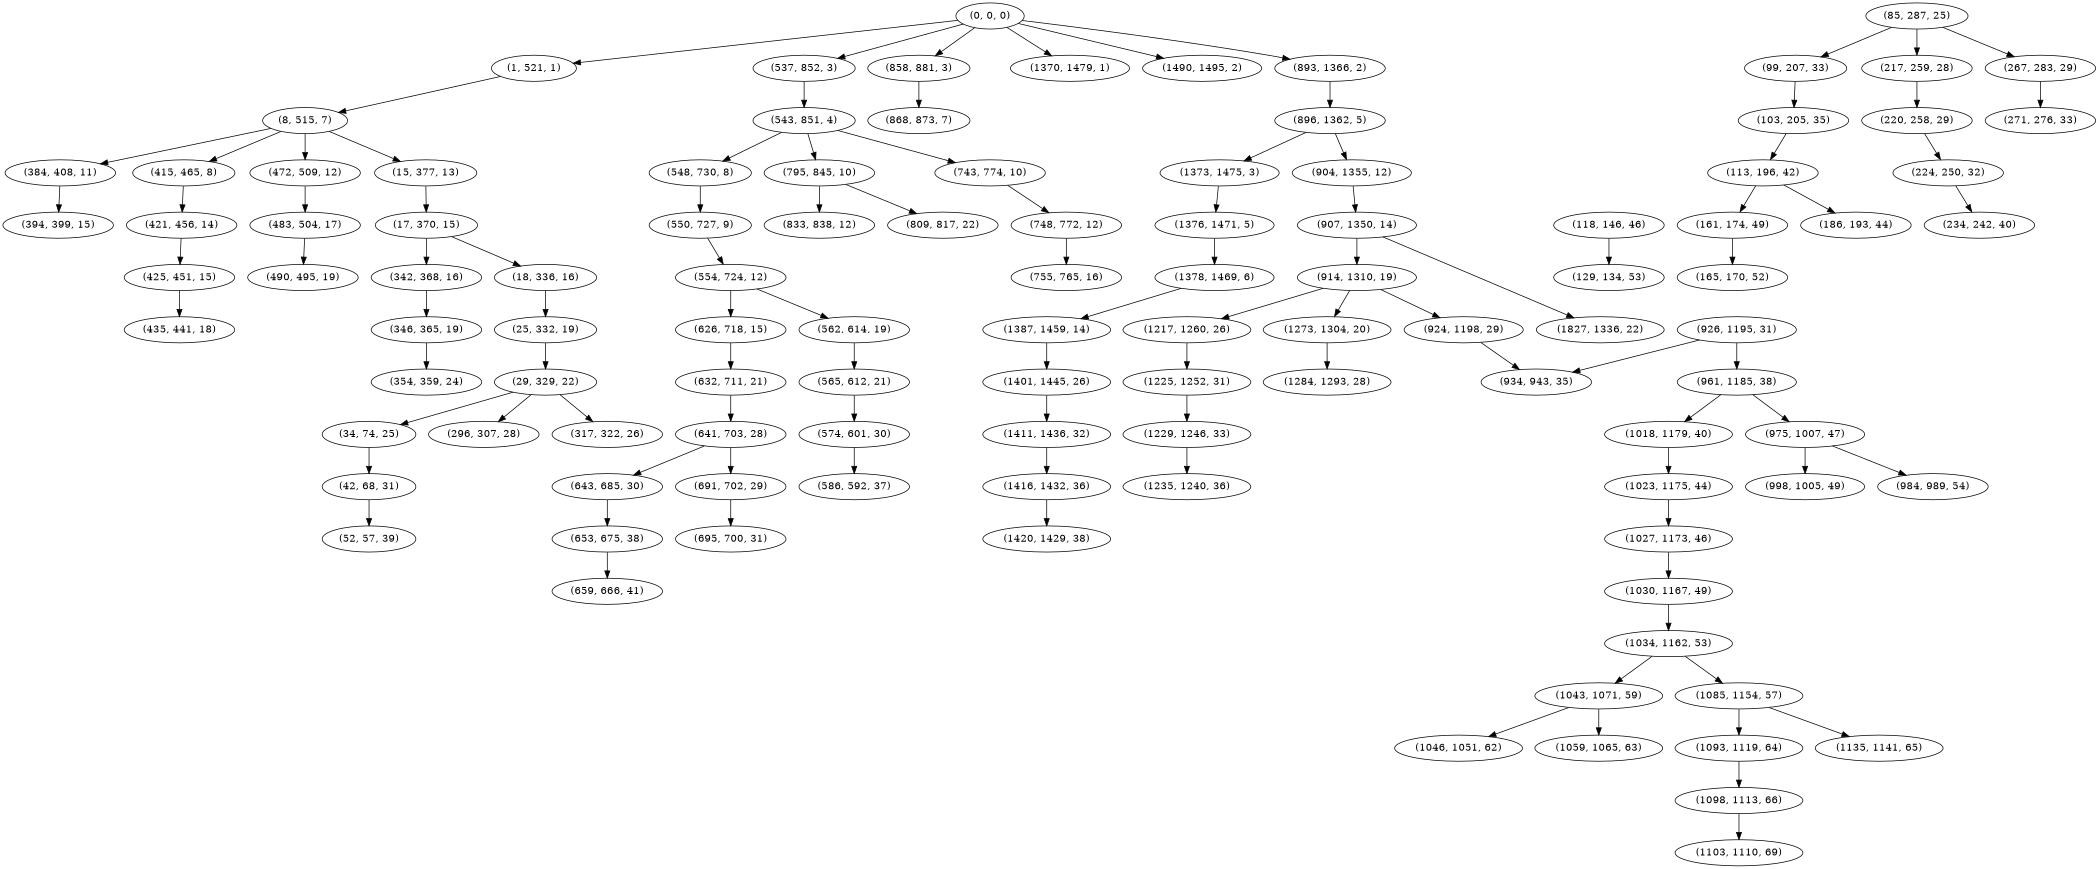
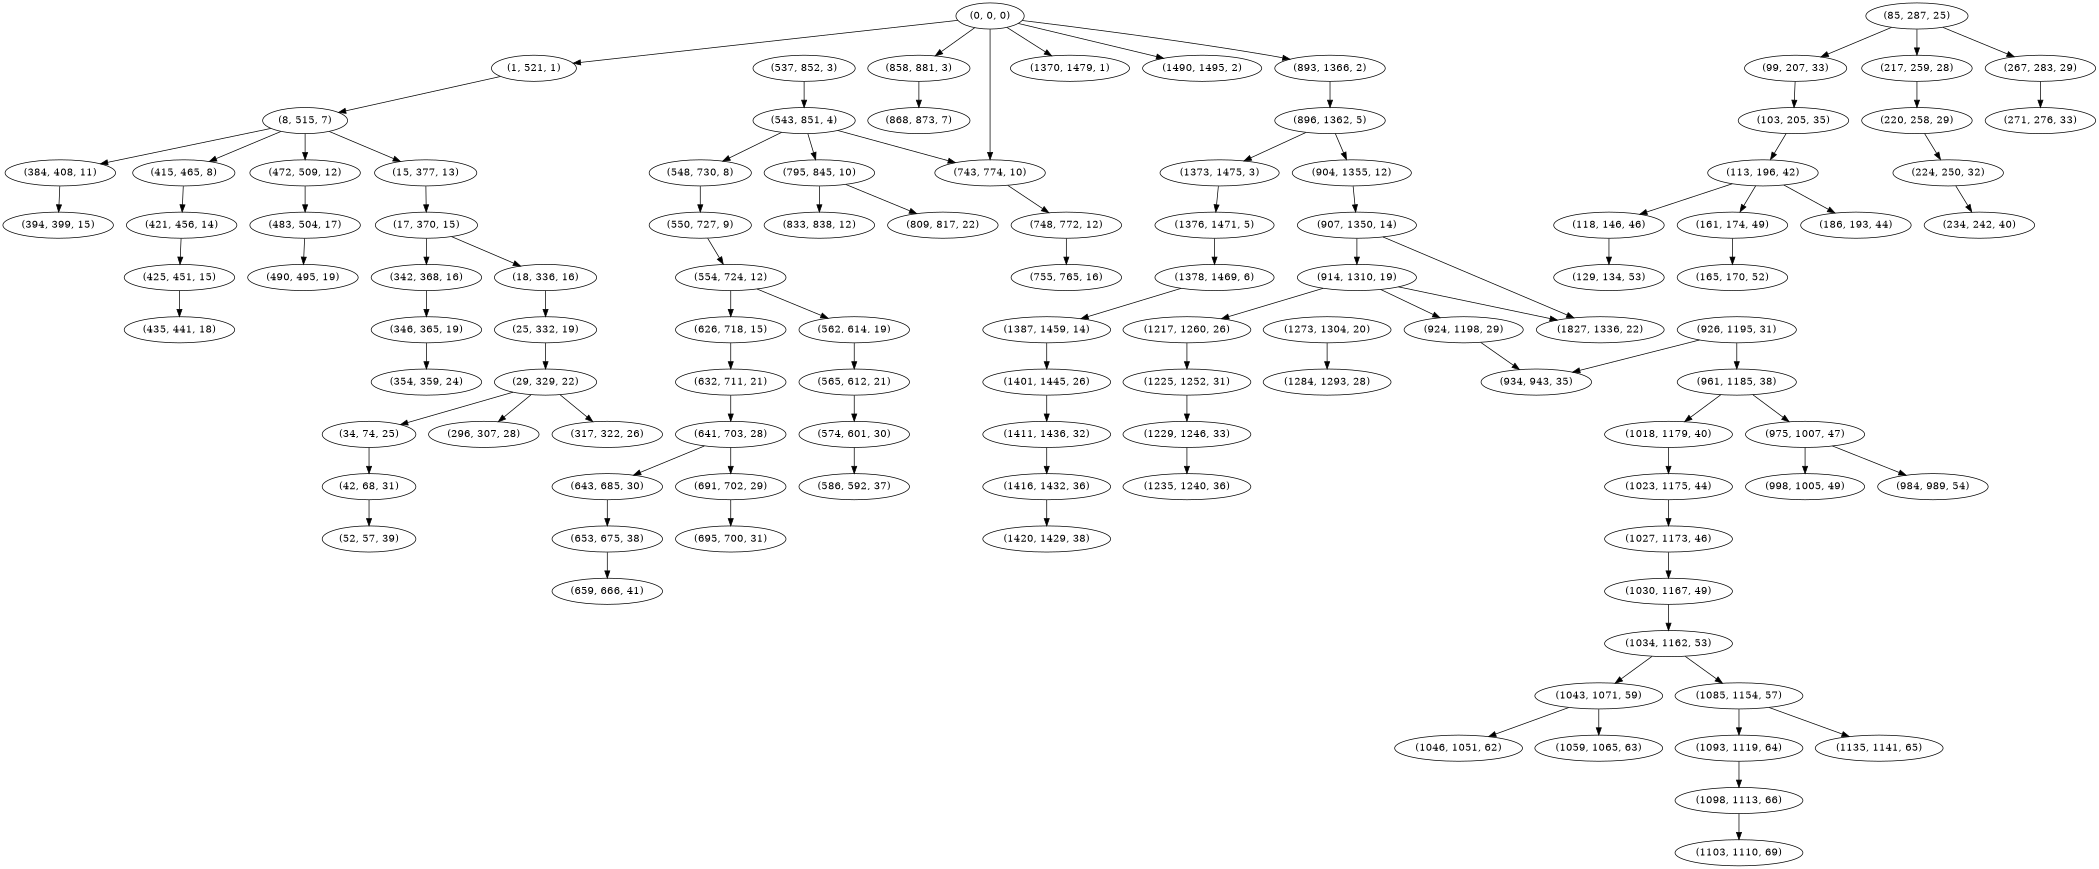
(904, 40) -> (990, 91)
none -> (1690, 198)
(1344, 300) -> (1474, 303)
